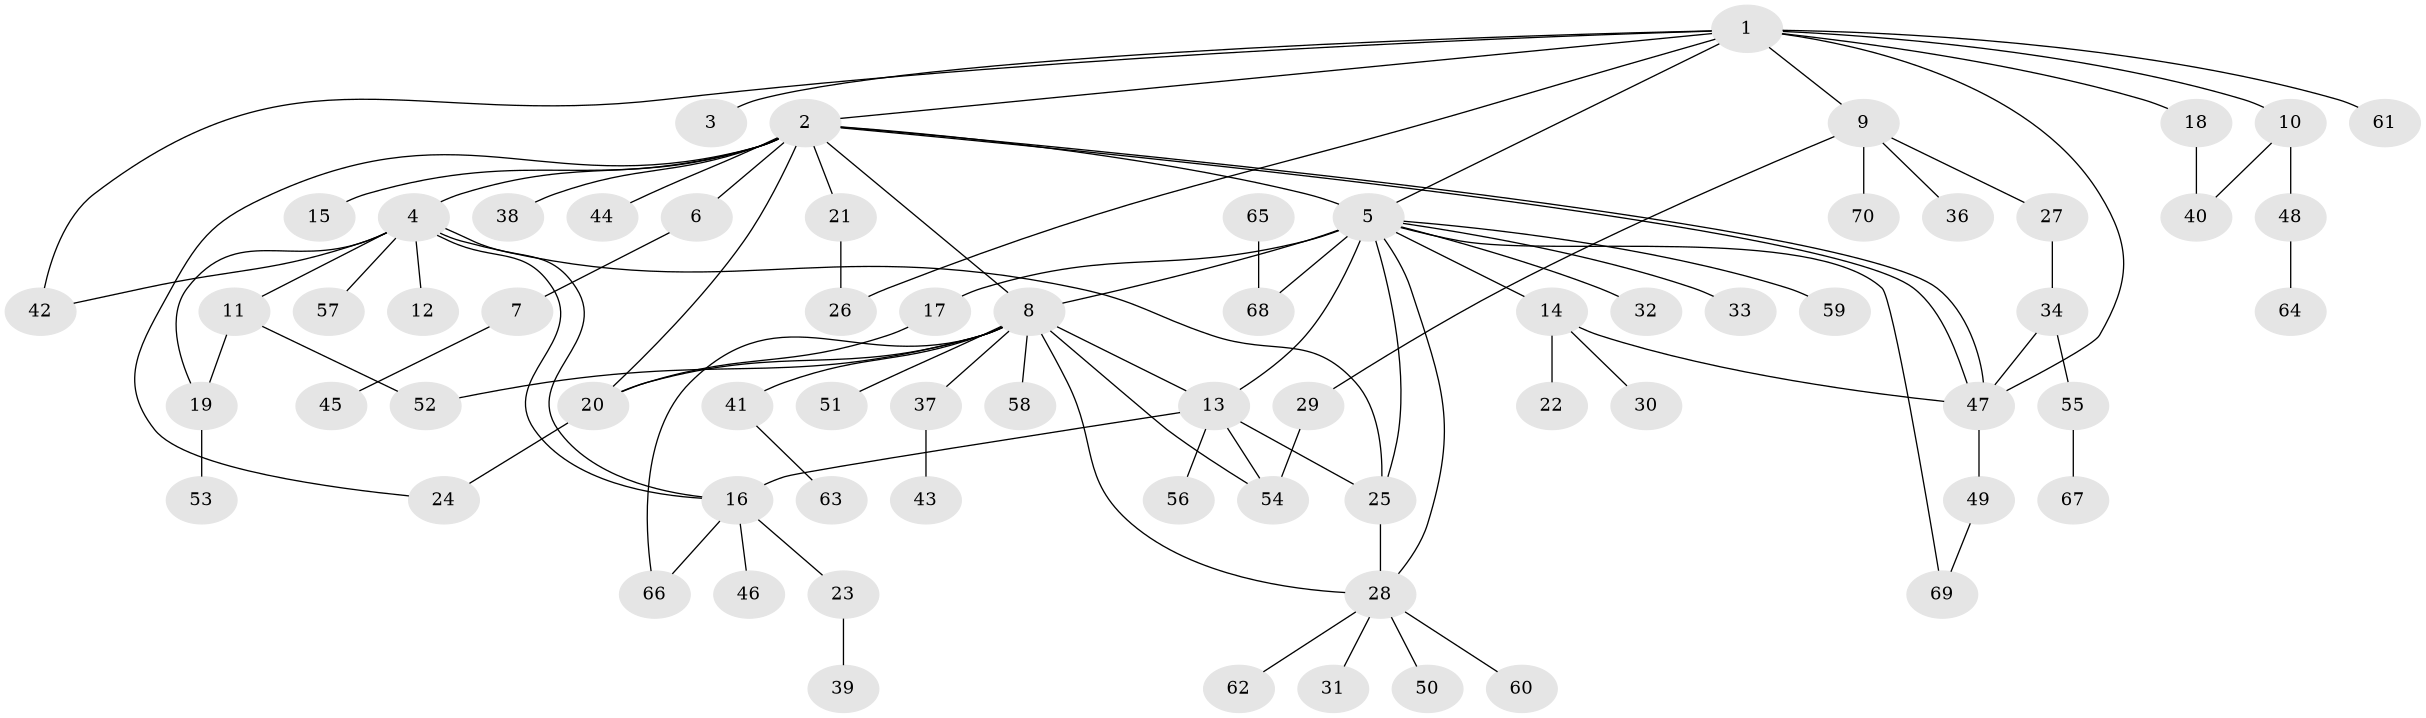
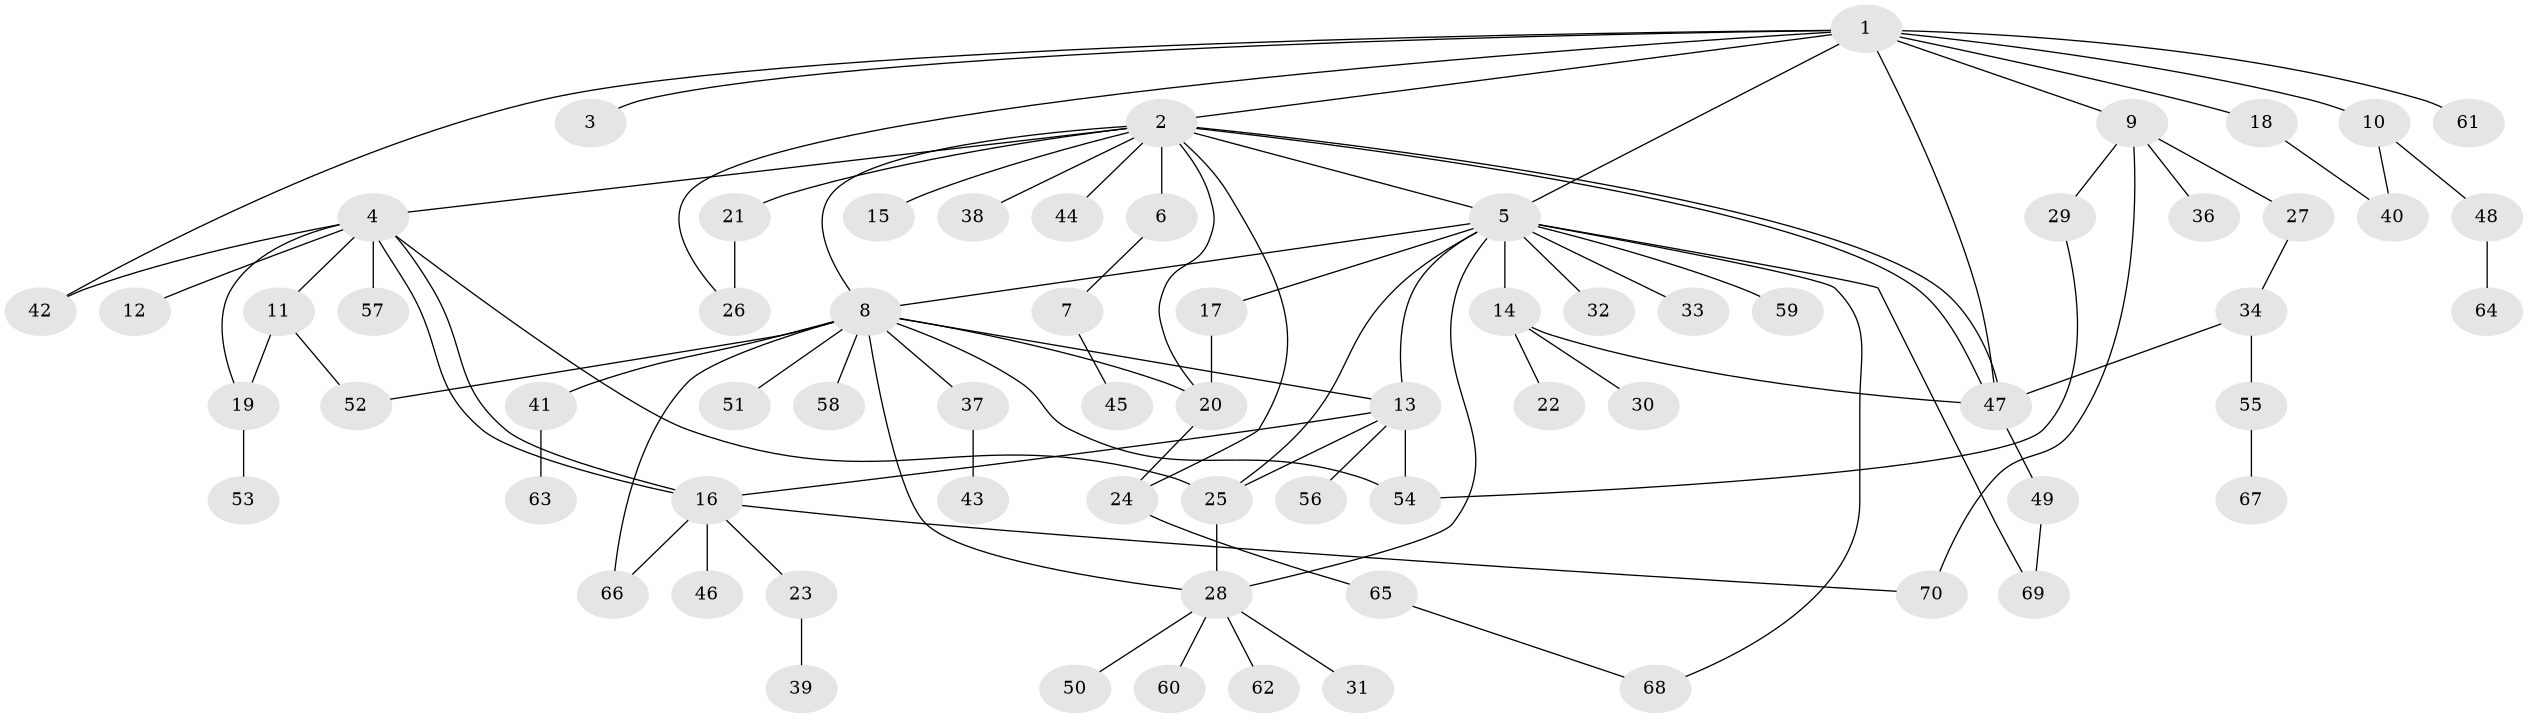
none -> (1319, 554)
none -> (1269, 559)
